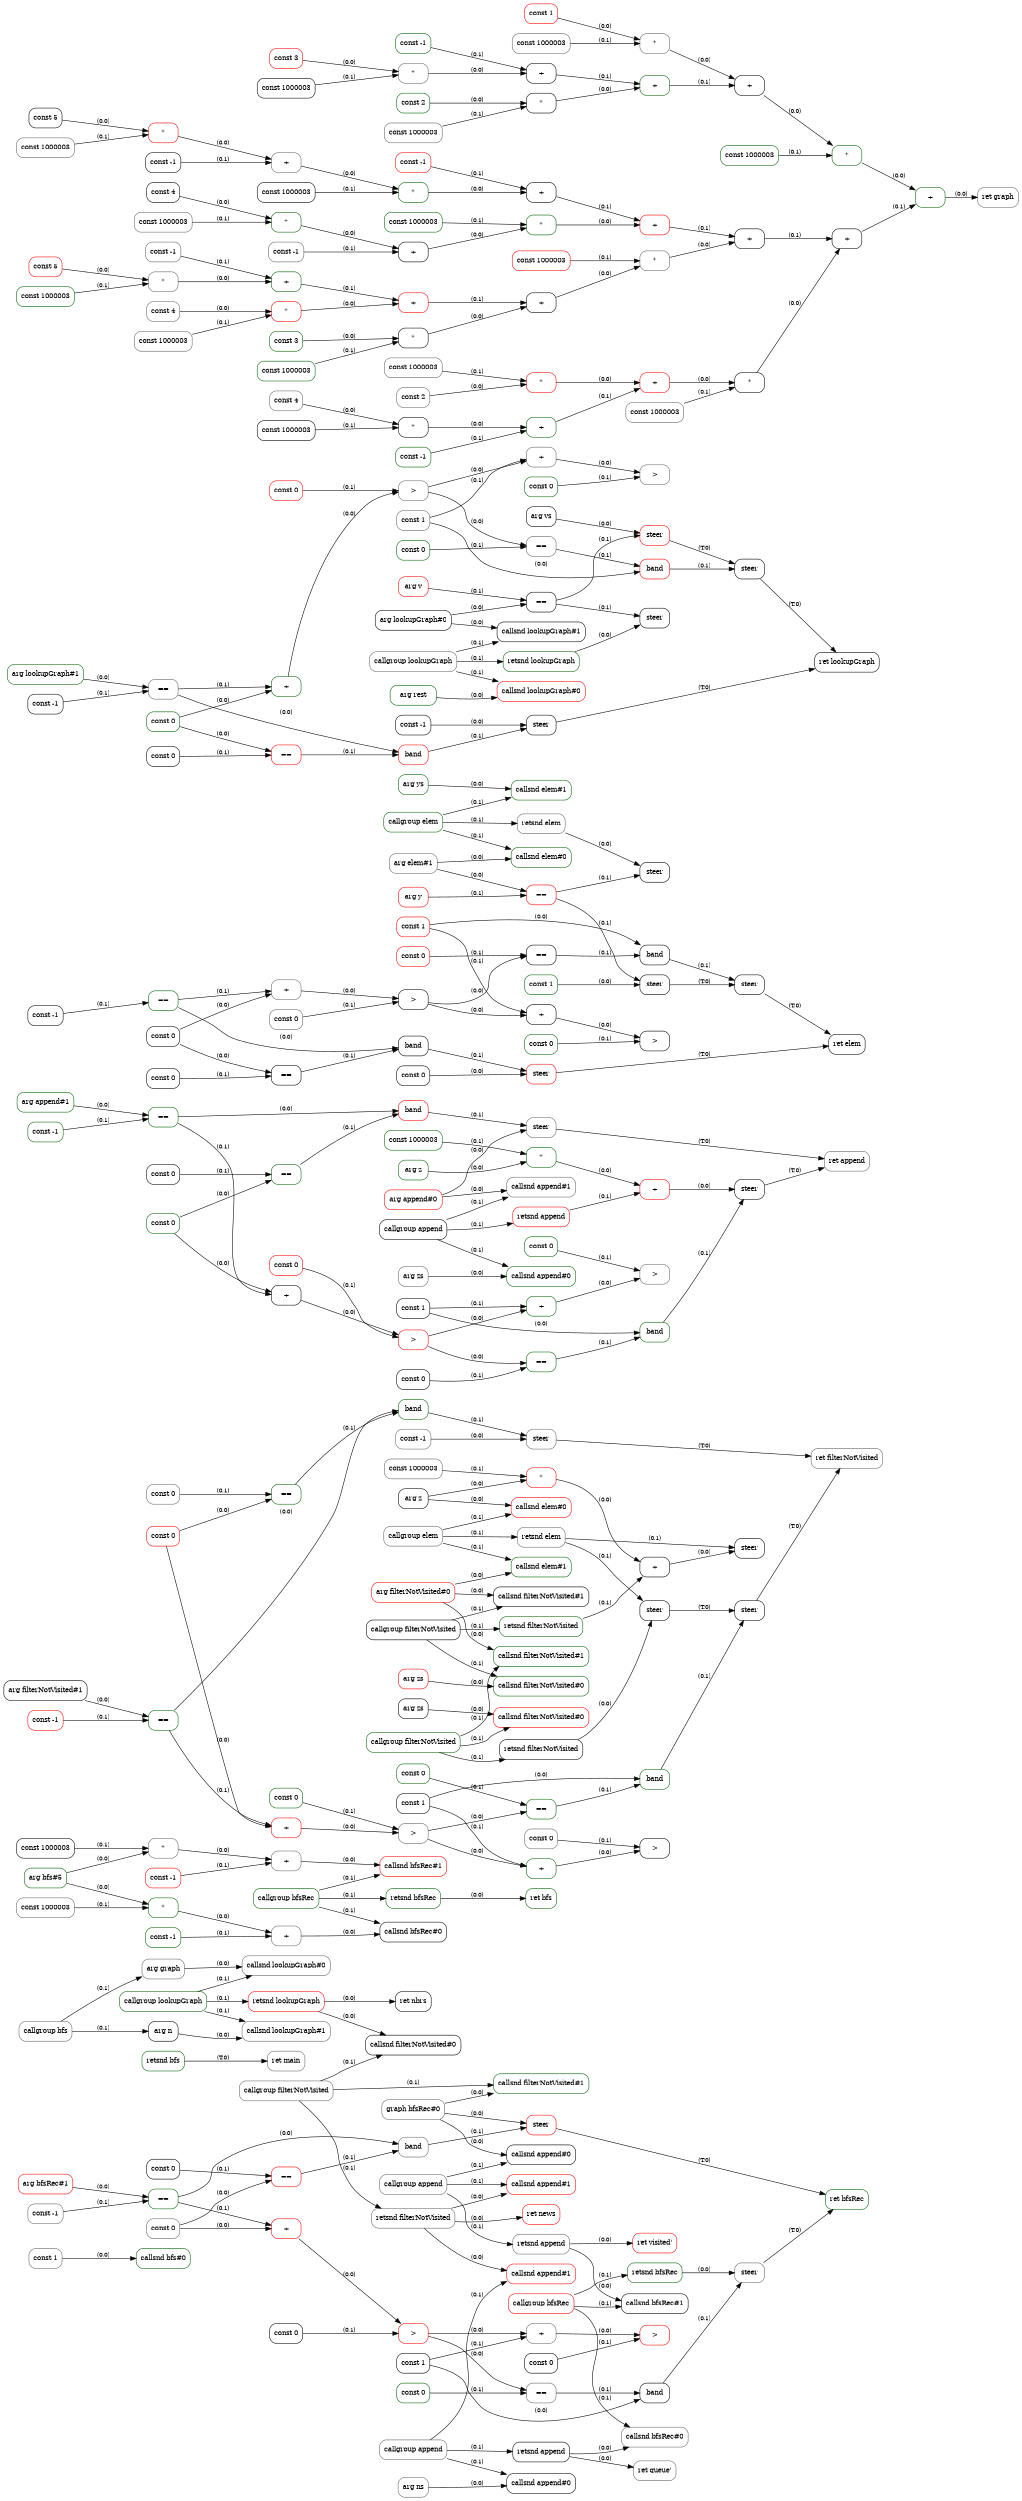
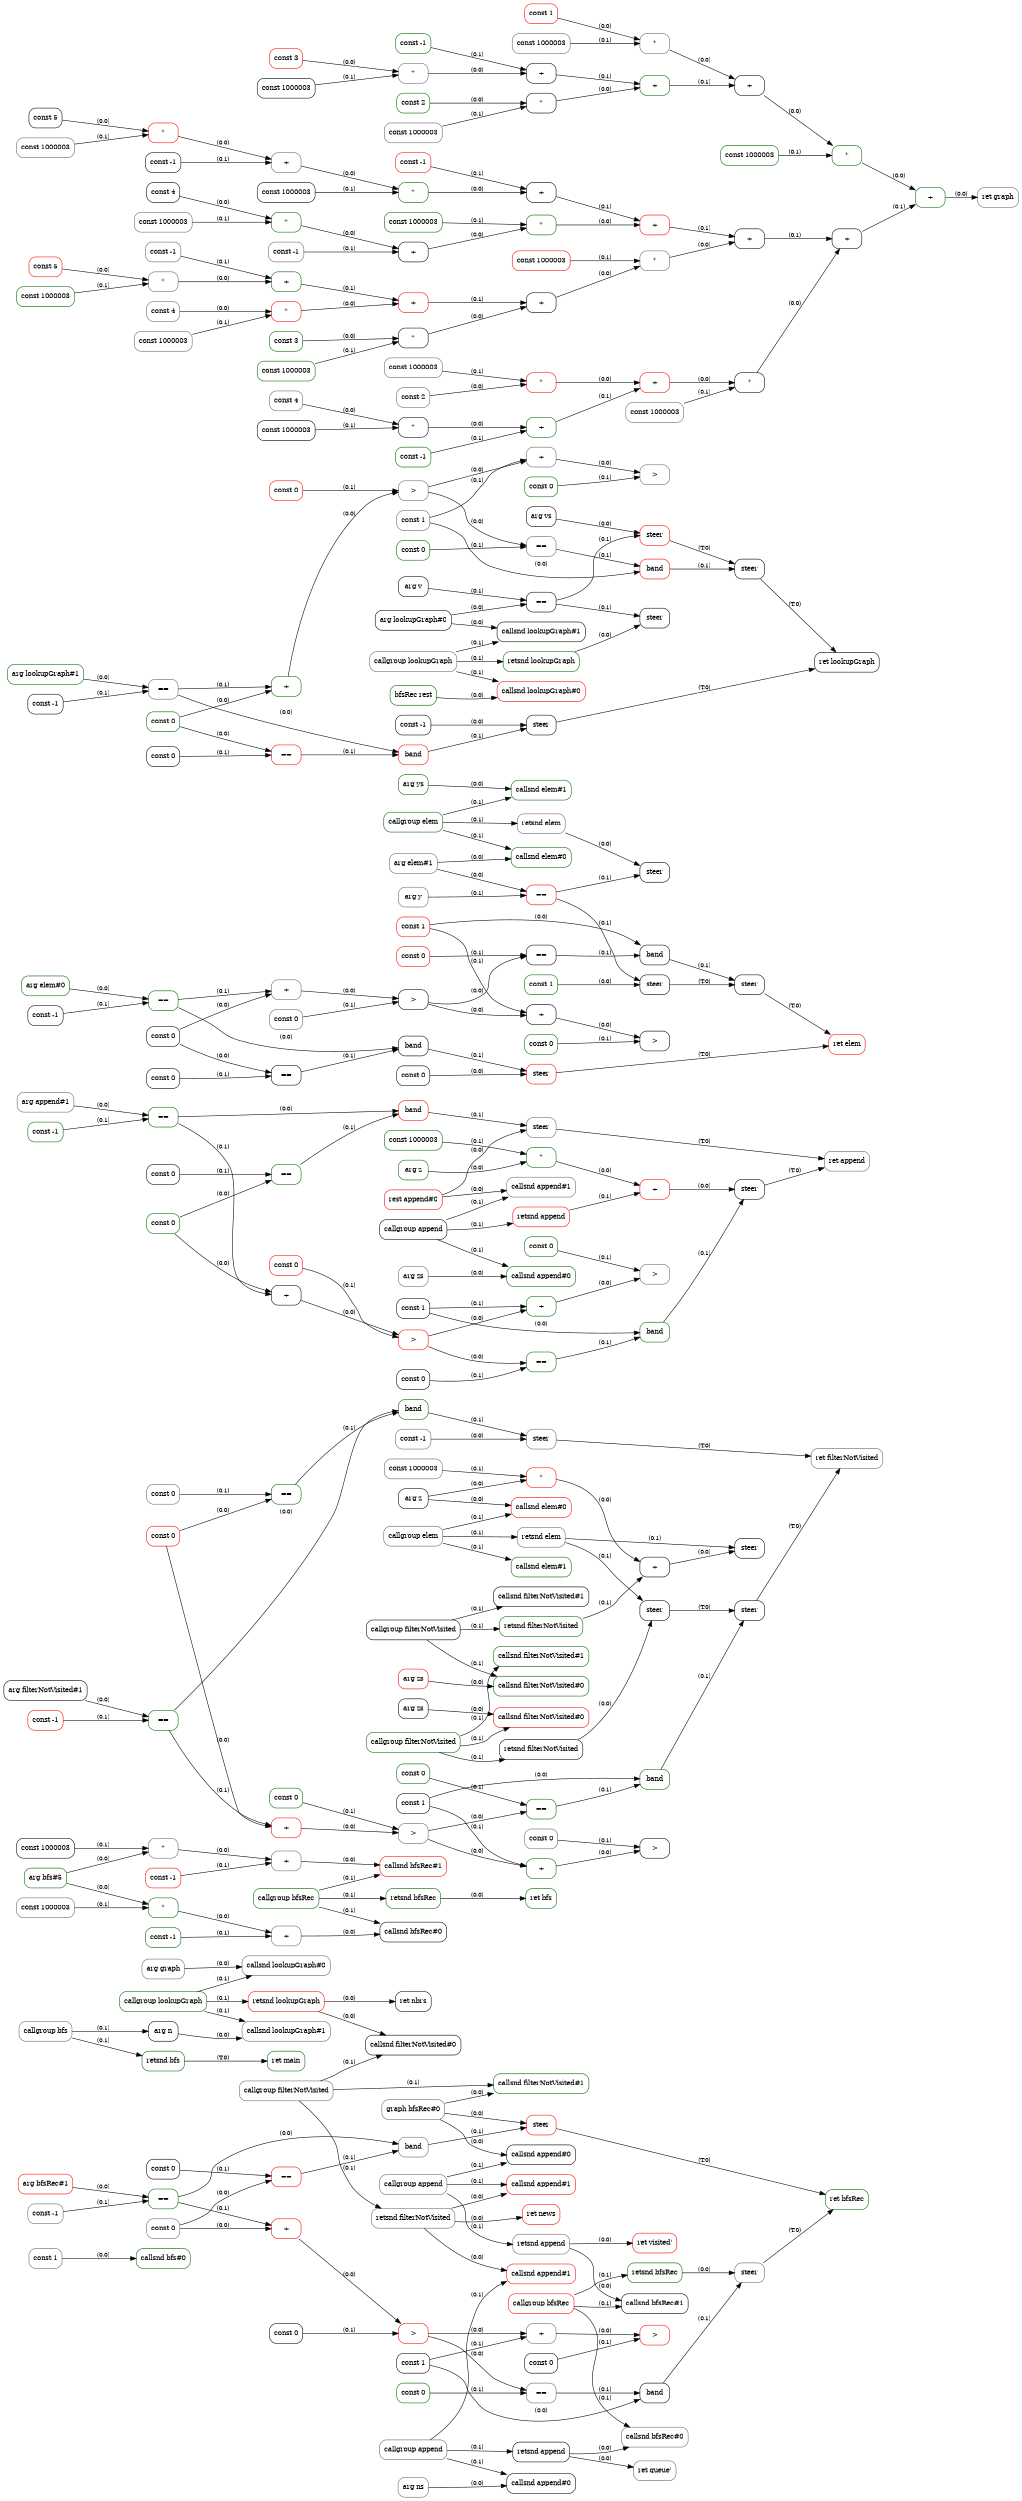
(413, 587) -> (413, 587)
(413, 695) -> (413, 695)
(413, 897) -> (413, 897)
none -> (45, 986)
(847, 1044) -> (847, 1044)
(45, 1102) -> (45, 1102)
(413, 1200) -> (413, 1200)
(413, 1592) -> none
(98, 1999) -> (104, 2046)
(286, 2061) -> (286, 2061)
